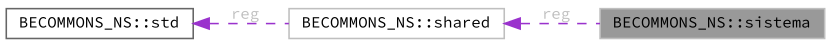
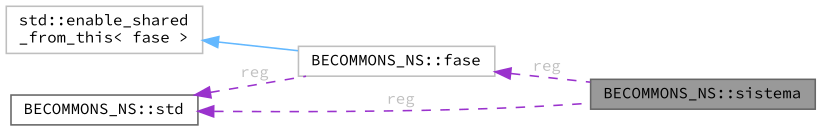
(397, 24) -> (397, 61)
(712, 24) -> (703, 94)
none -> (104, 30)
none -> (402, 111)
